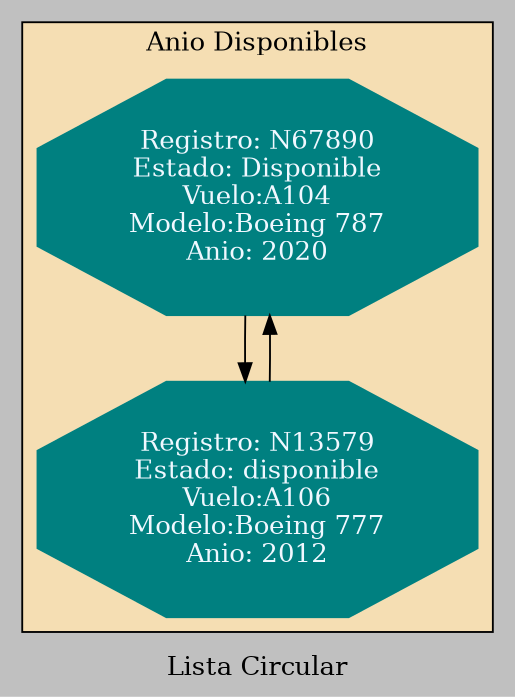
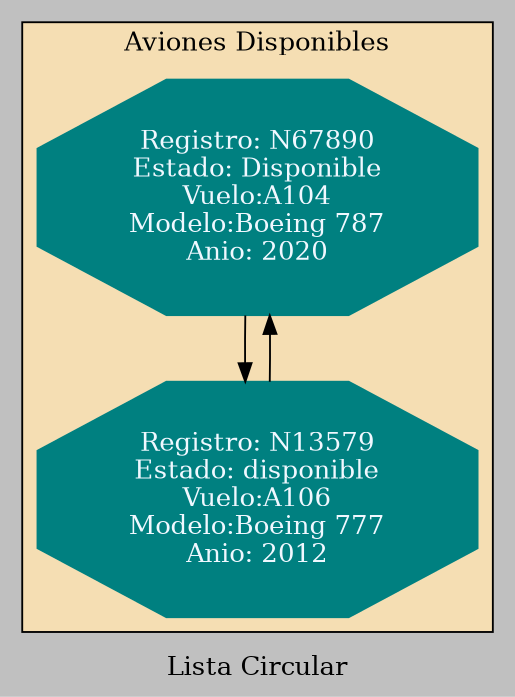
(258, 44) -> (258, 44)
